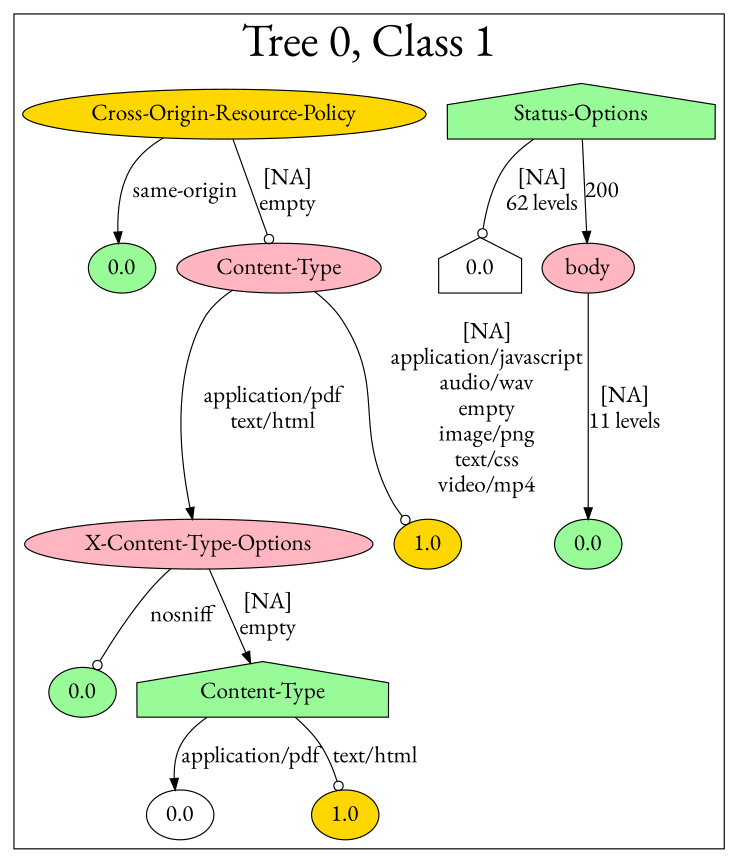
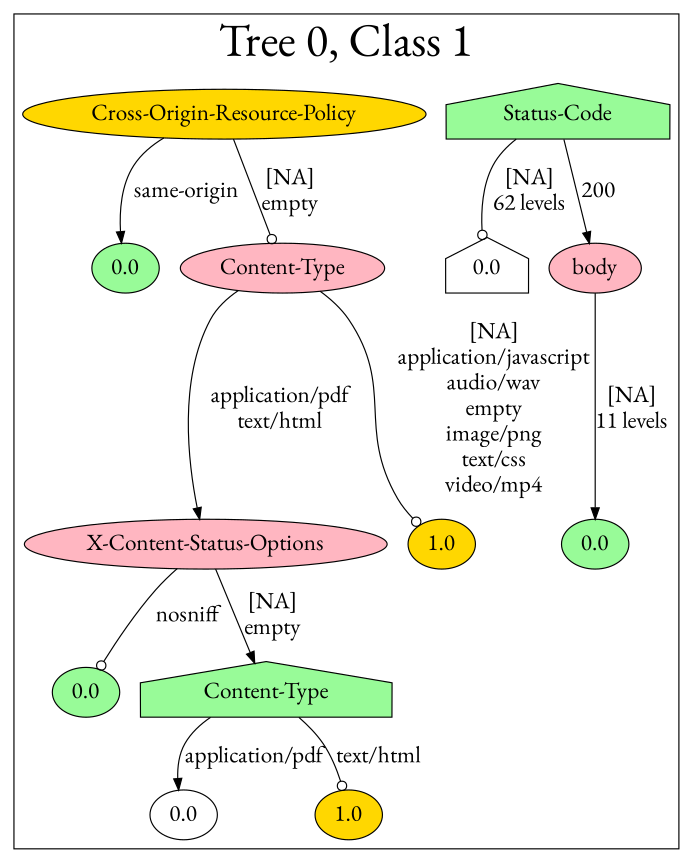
(581, 114) -> (558, 114)
(199, 544) -> (206, 544)
